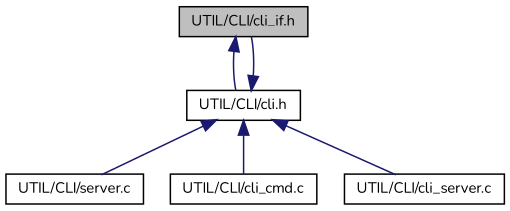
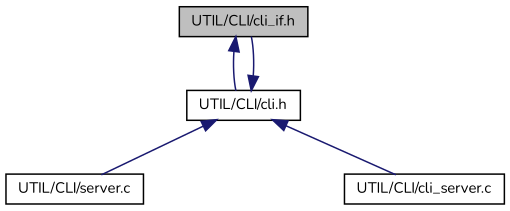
(244, 189) -> none
